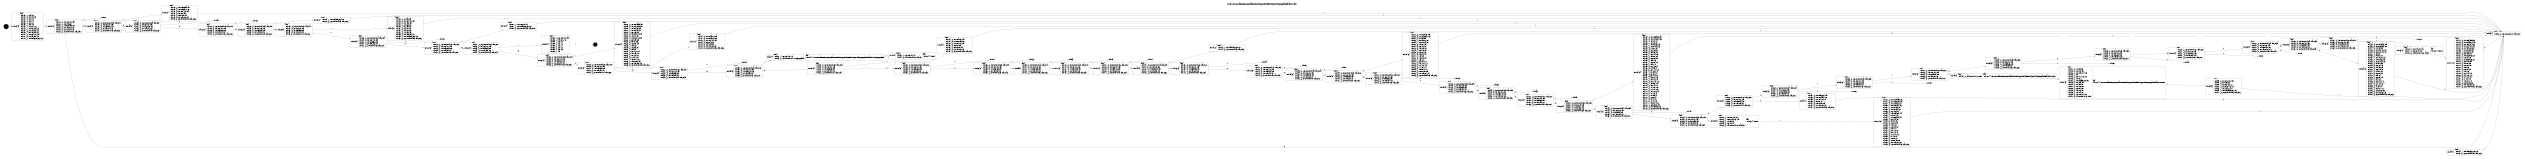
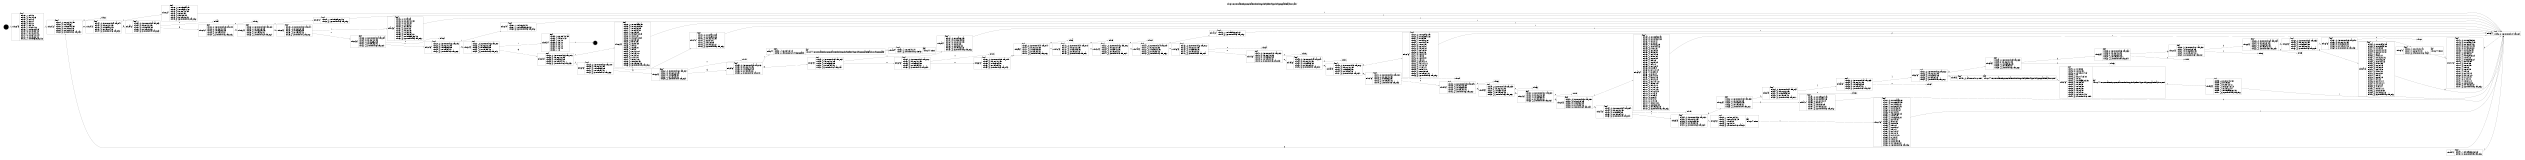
(1032, 60) -> none
